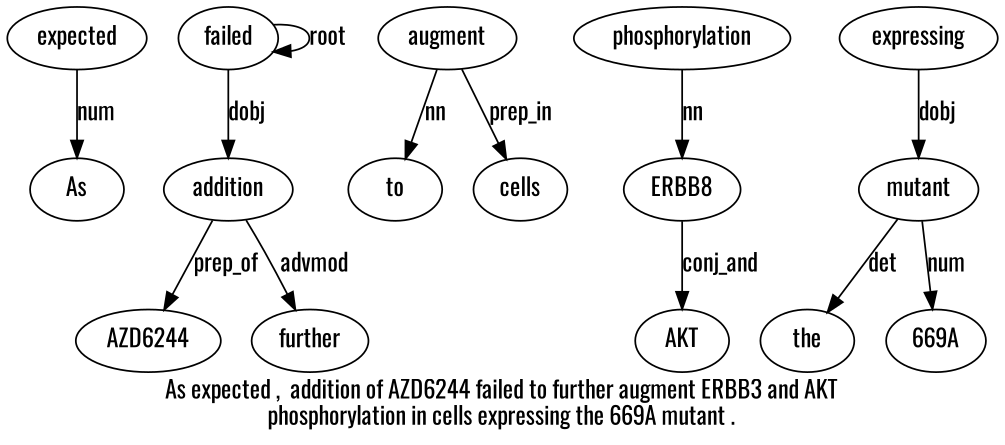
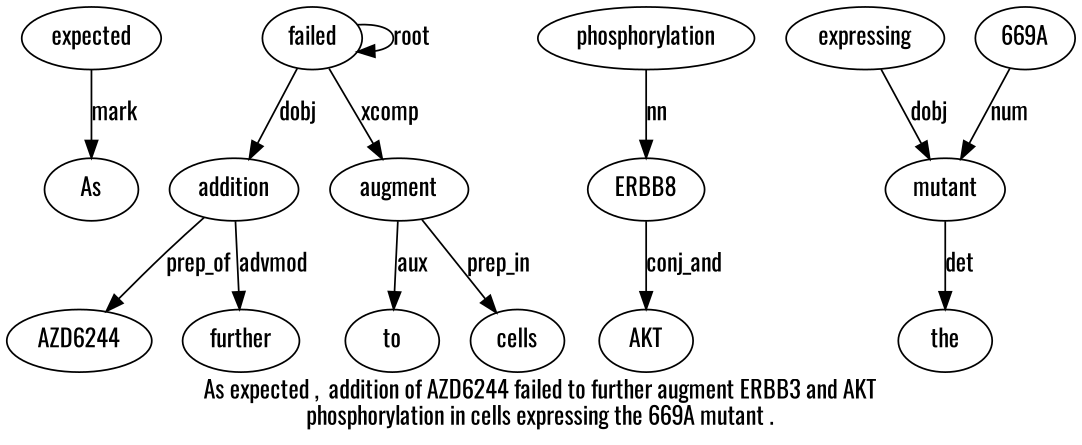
none -> (351, 106)
(96, 114) -> (115, 114)
(436, 114) -> (413, 265)
(926, 256) -> (990, 106)
